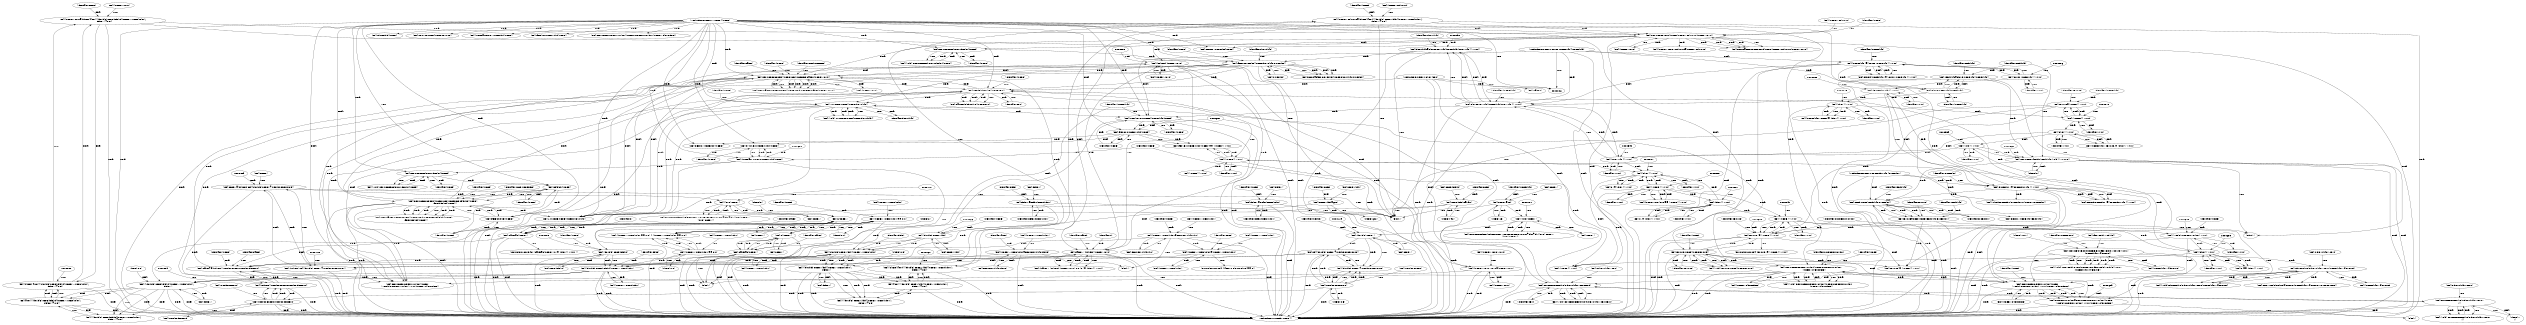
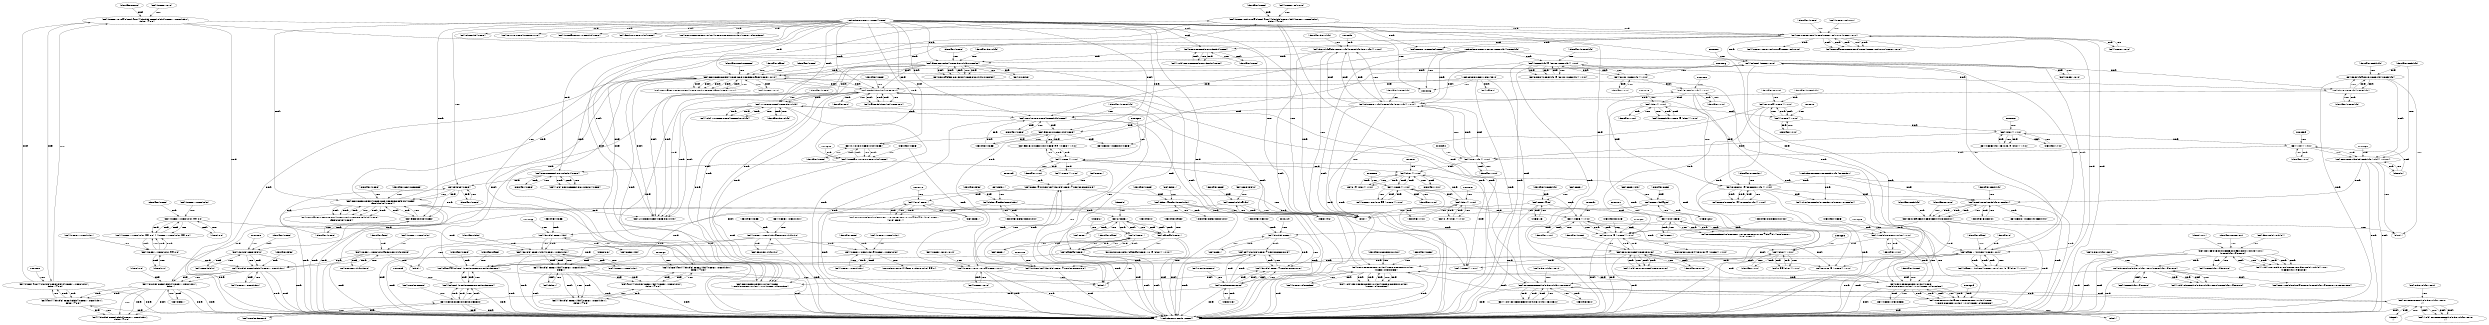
none -> (2011, 118)
none -> (1678, 214)
